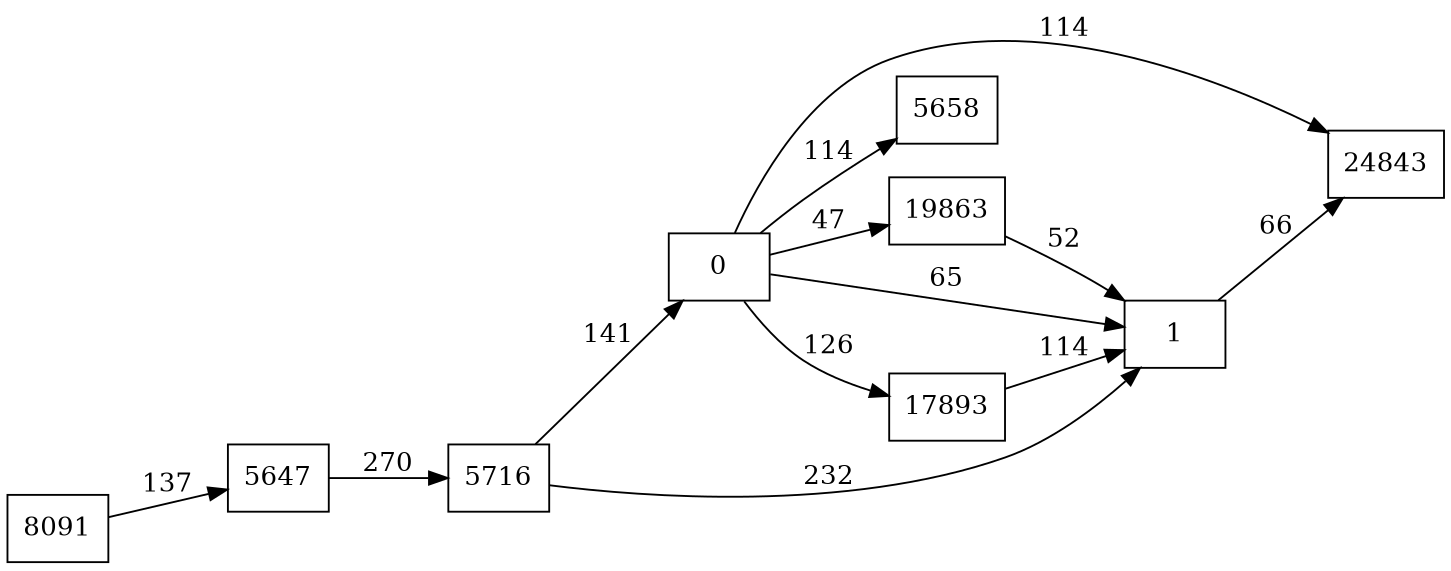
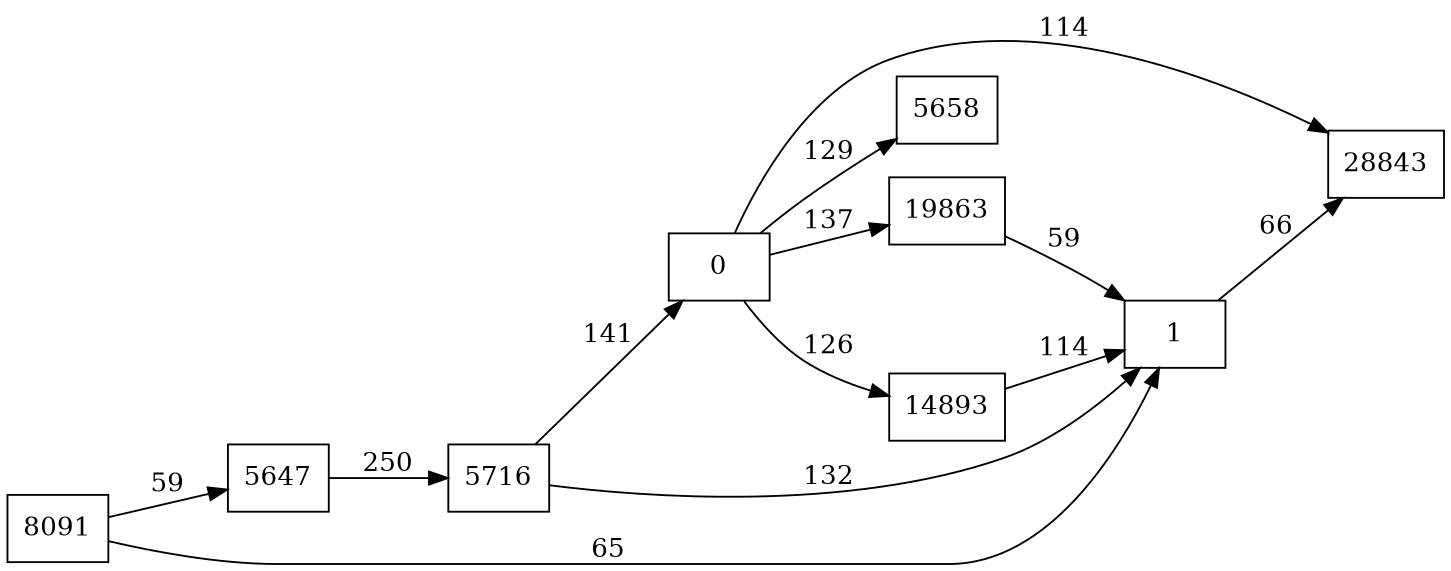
(829, 152) -> (829, 152)
(1386, 164) -> (1386, 164)
(829, 221) -> (829, 221)
(1065, 240) -> (1065, 240)
(938, 299) -> (669, 564)
(947, 407) -> (947, 407)
(389, 464) -> (389, 464)
(829, 477) -> (829, 477)
(168, 485) -> (168, 485)
